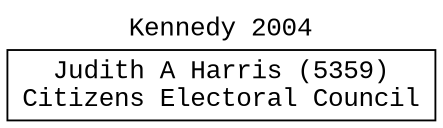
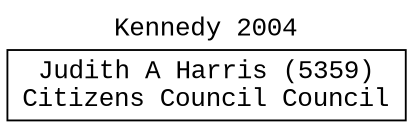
(221, 85) -> (207, 85)
